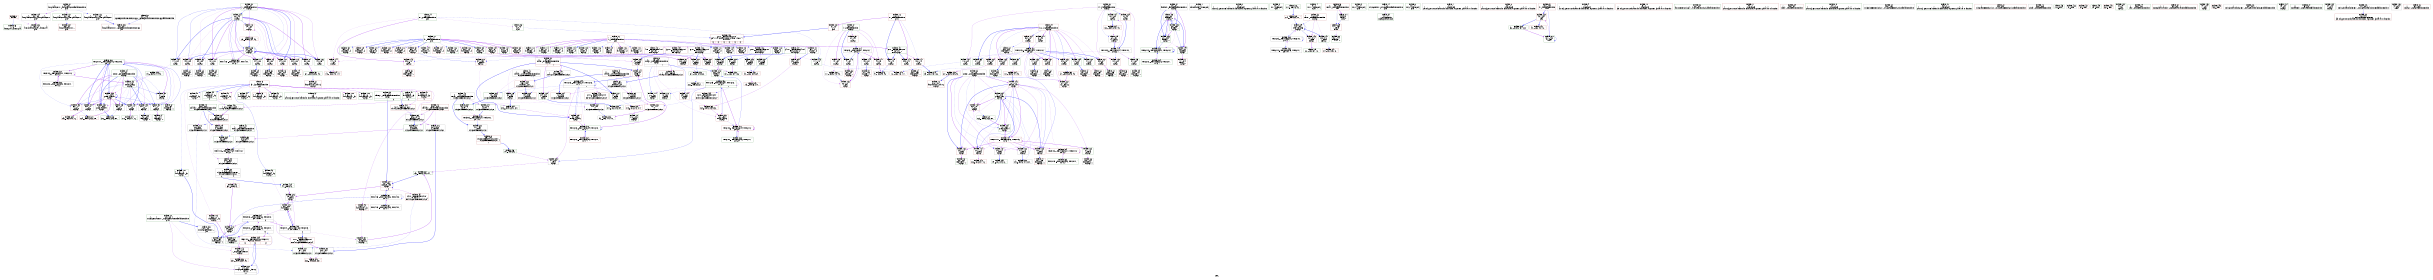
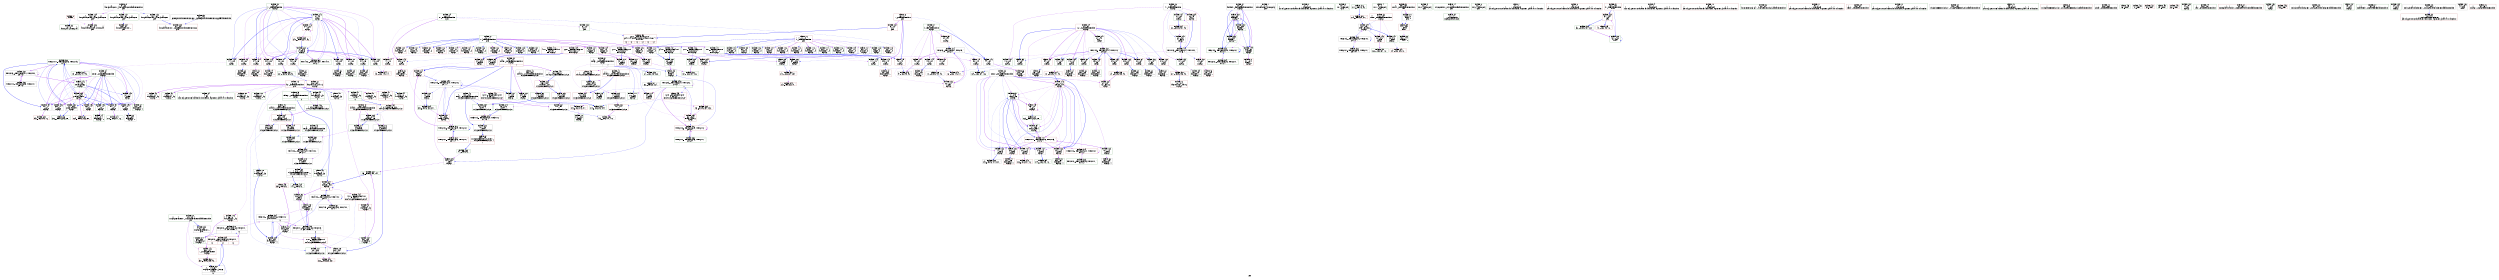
(1029, 45) -> (1127, 55)
